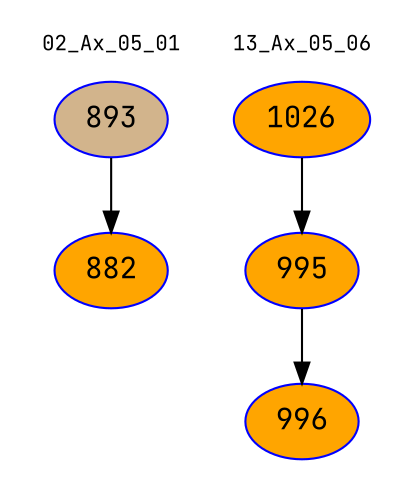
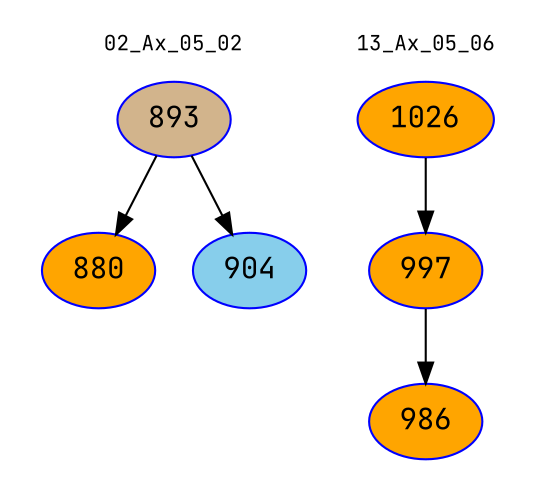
(112, 45) -> (174, 45)
(111, 271) -> (99, 271)
none -> (250, 271)
(302, 271) -> (426, 271)
(302, 422) -> (426, 422)
